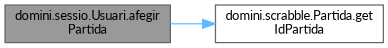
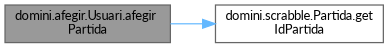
(88, 24) -> (88, 24)
